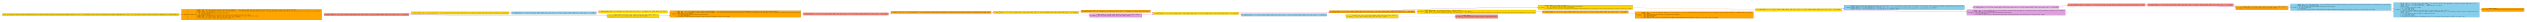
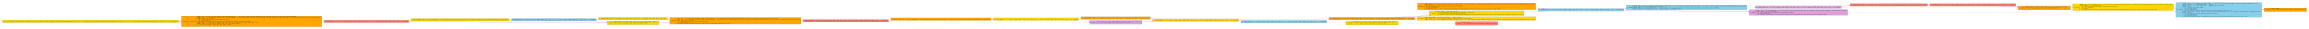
(2341, 7) -> (2123, 7)
(1799, 10) -> (1581, 10)
(1585, 12) -> none
